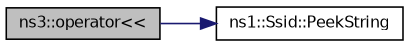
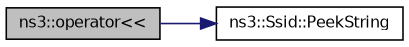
(310, 24) -> (310, 24)
